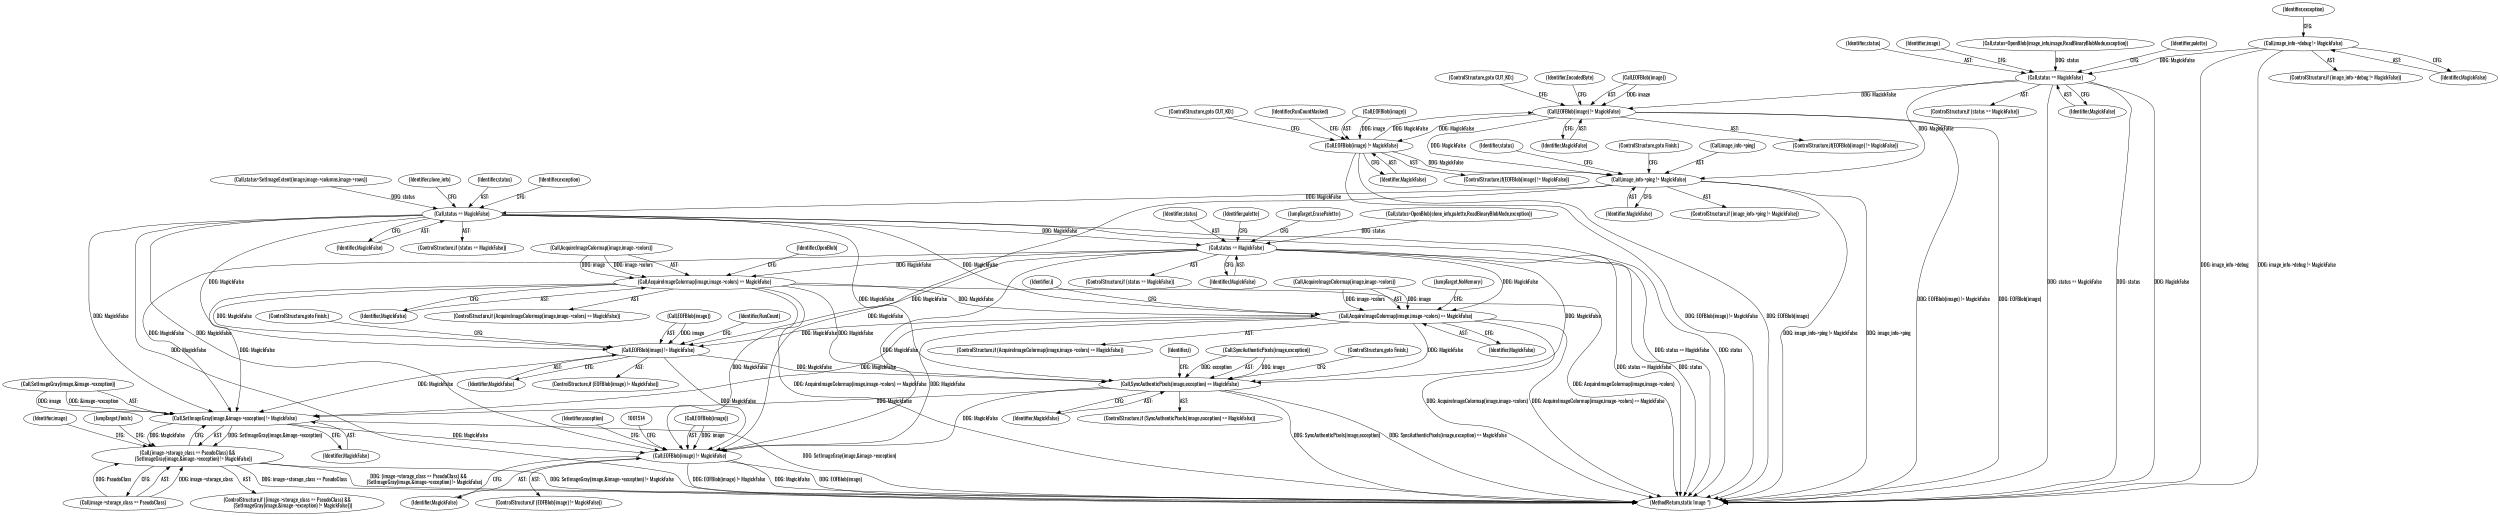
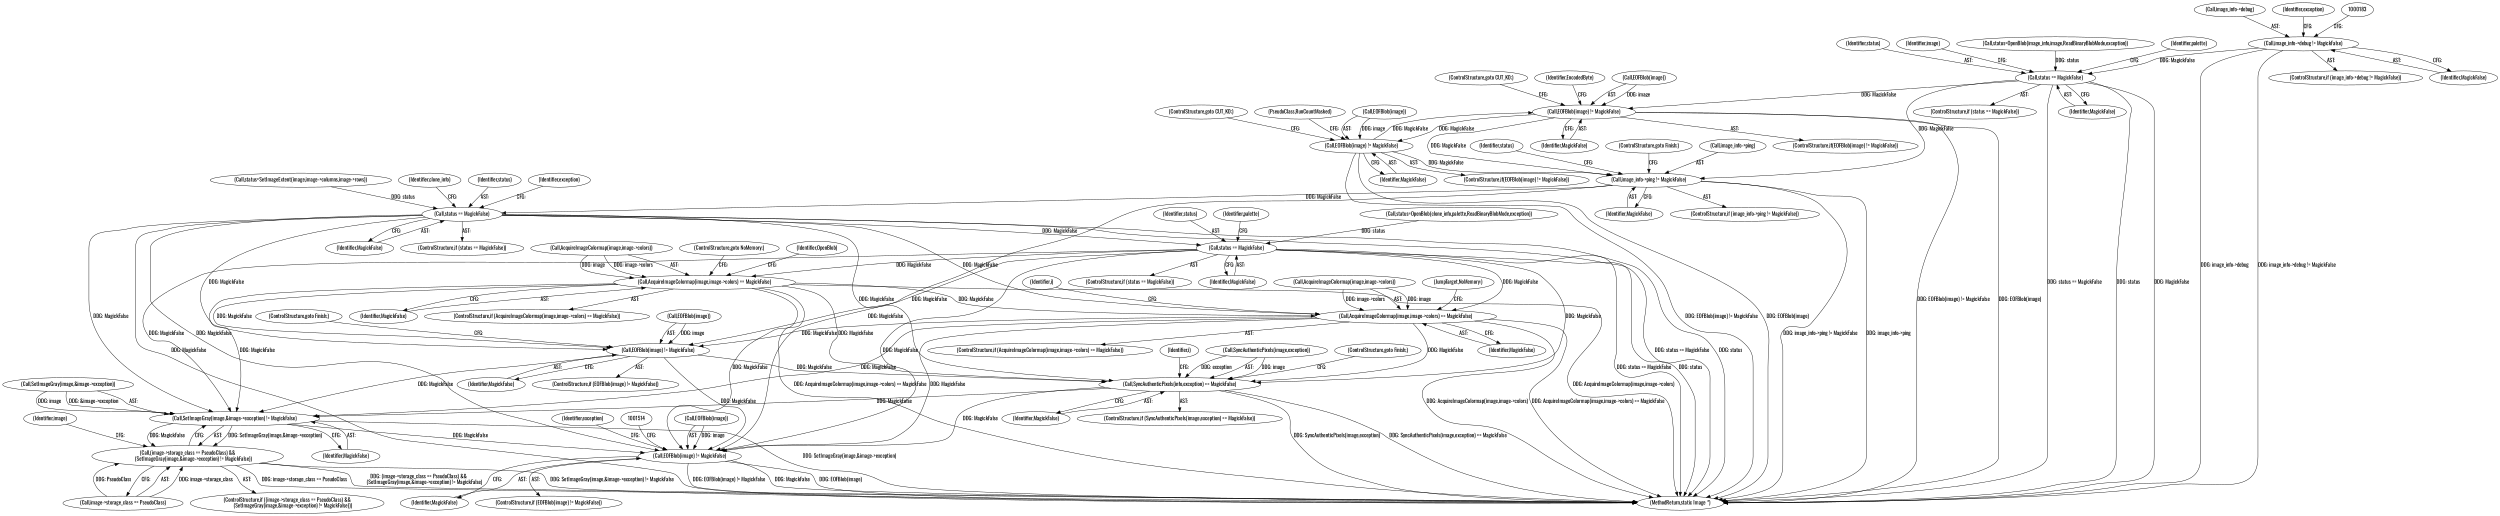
none -> (2230, 10)
none -> (2357, 10)
(1300, 112) -> (1300, 112)
(1314, 214) -> none
none -> (729, 248)
(759, 316) -> none
(1180, 385) -> (1180, 385)
(113, 419) -> none
